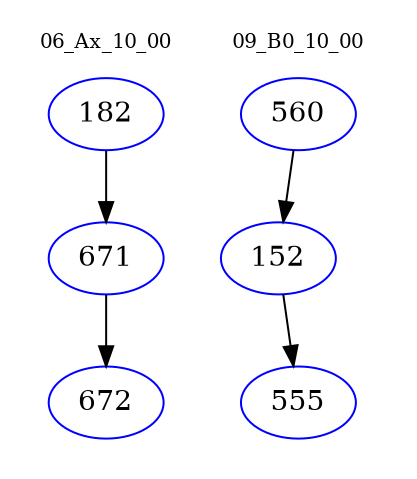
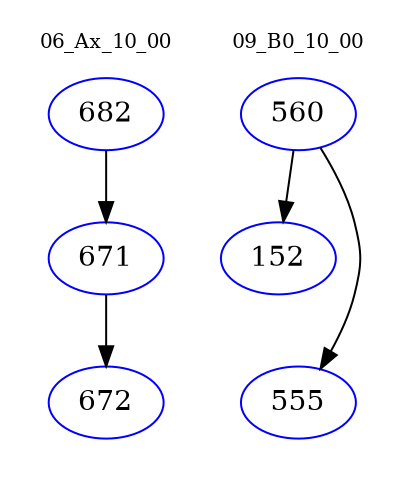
(106, 114) -> (106, 114)
(287, 320) -> (360, 248)
